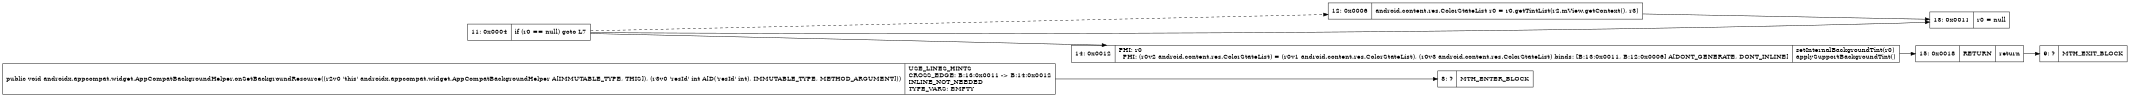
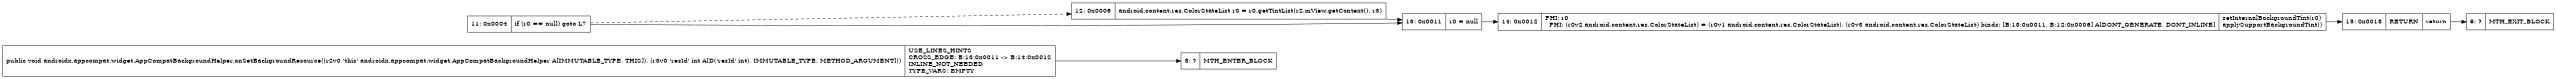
(846, 39) -> (1488, 22)
